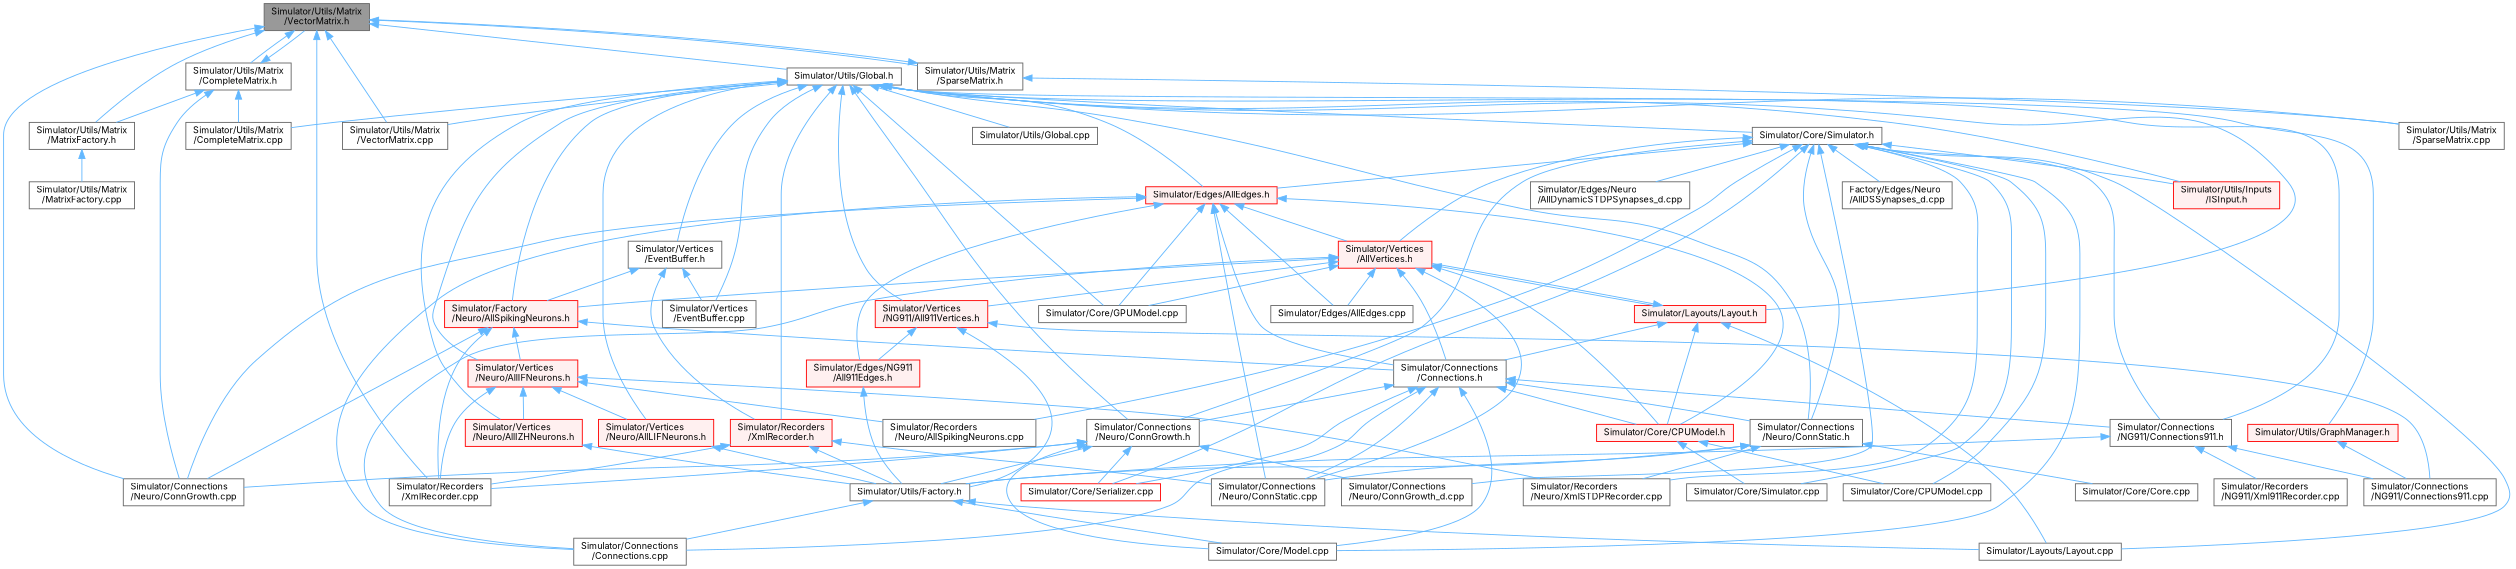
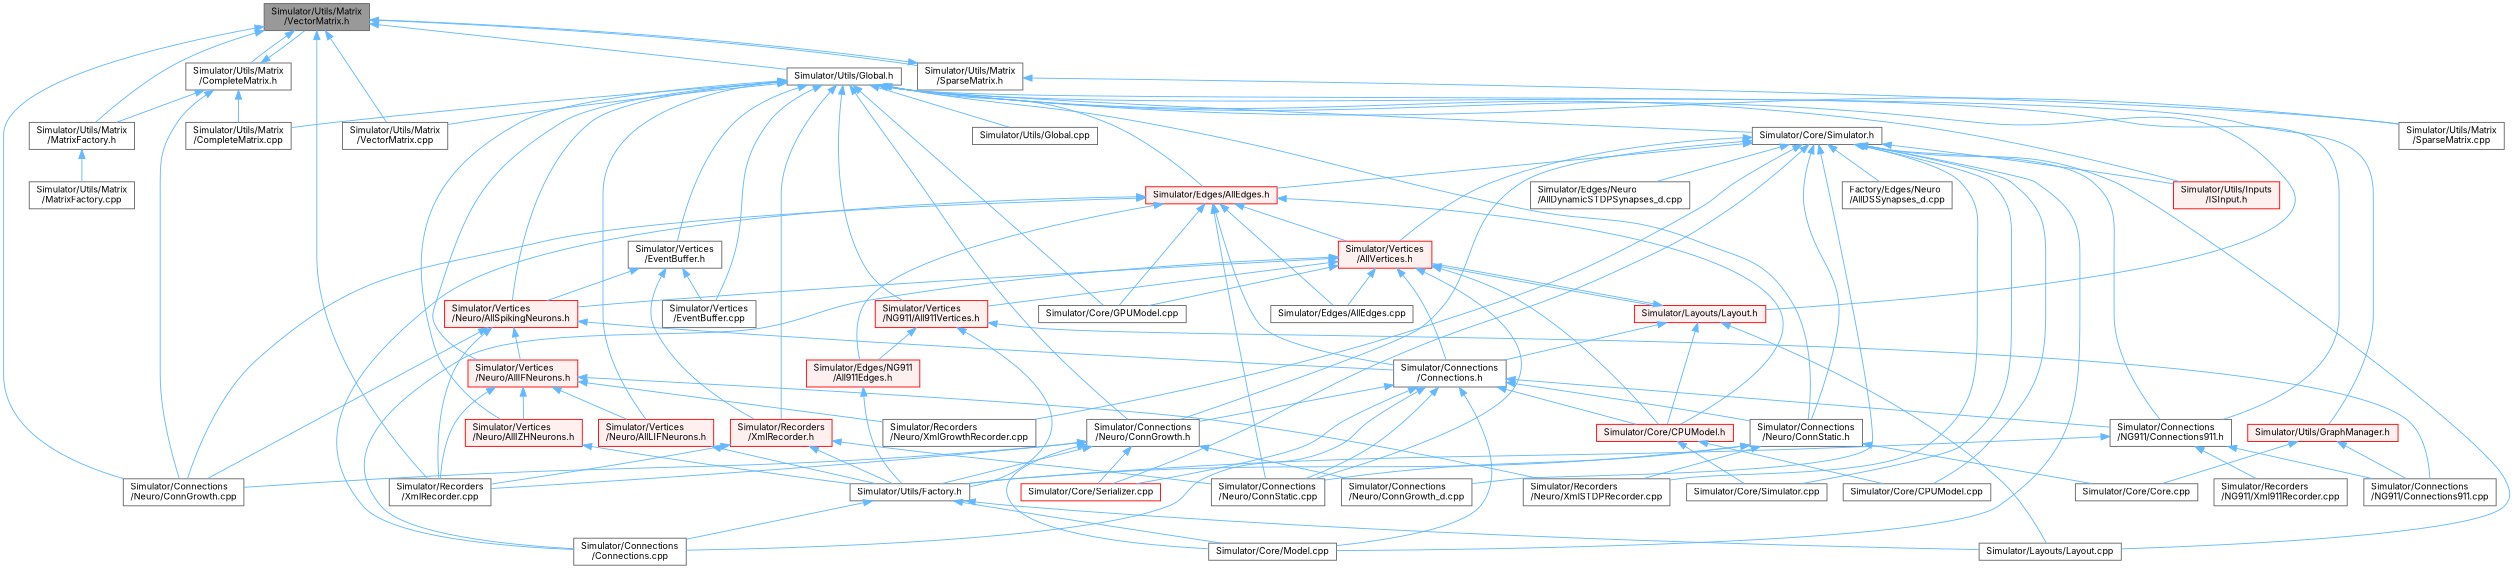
(511, 314) -> (511, 314)
(959, 433) -> (959, 433)
none -> (2219, 466)
